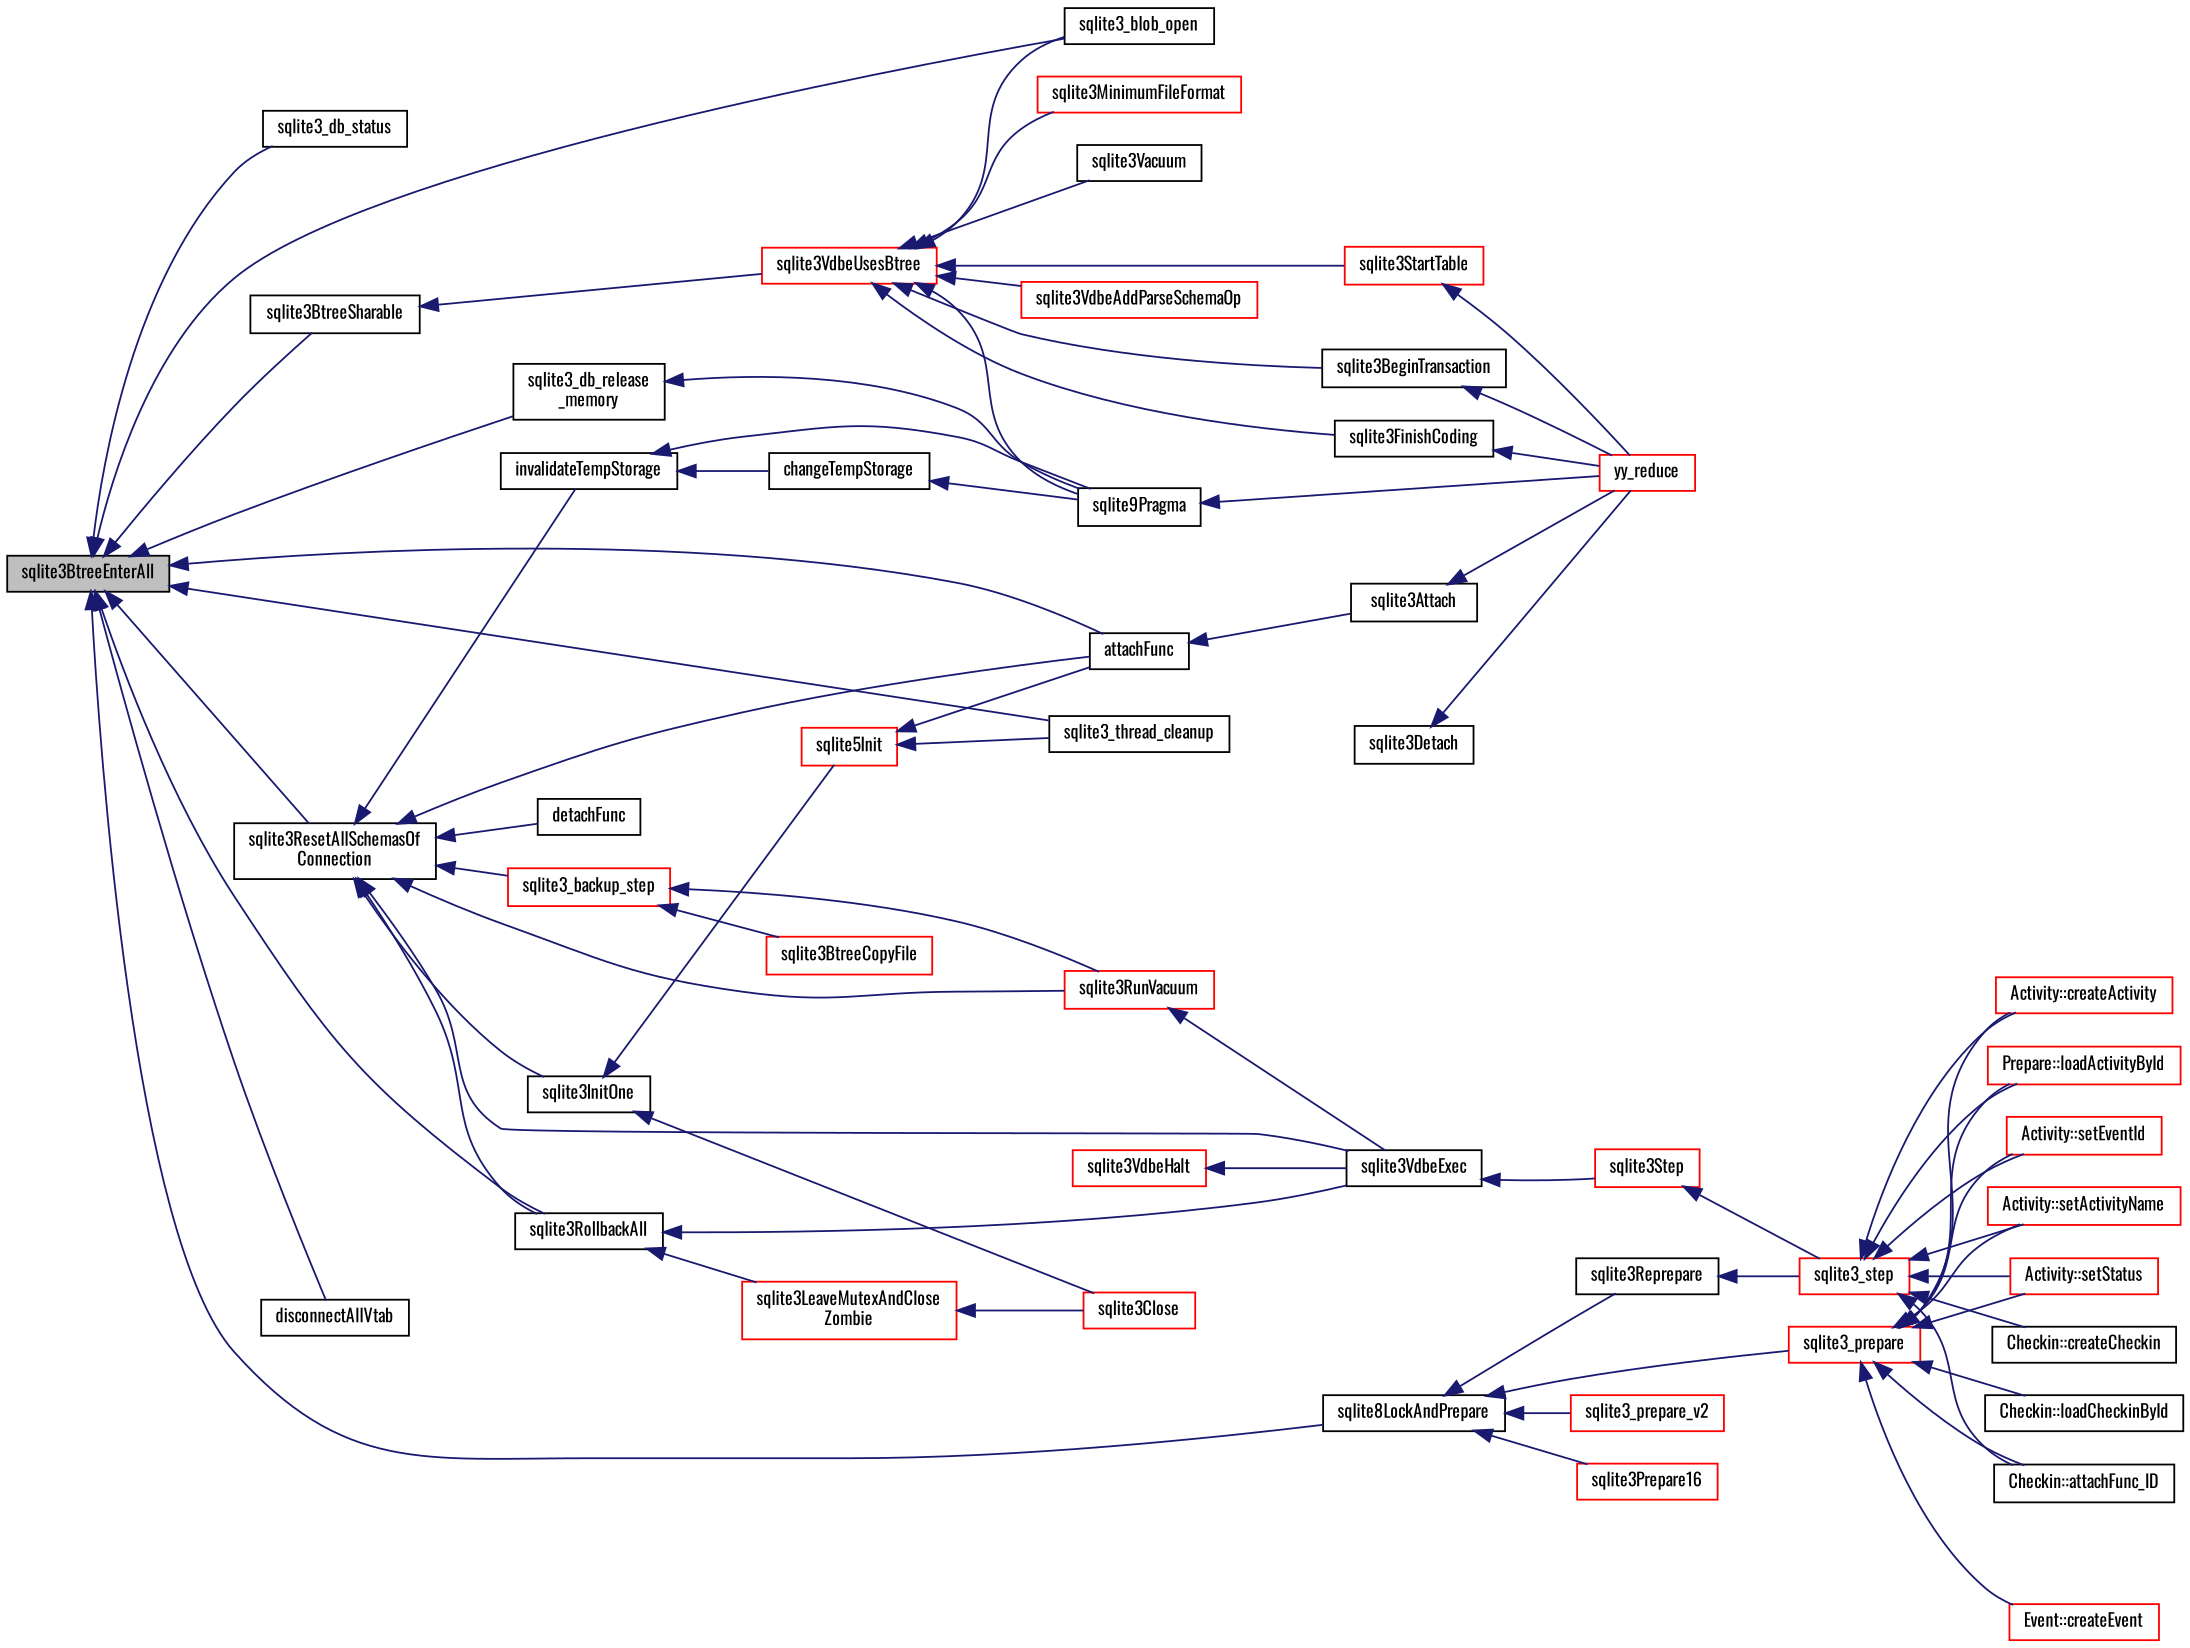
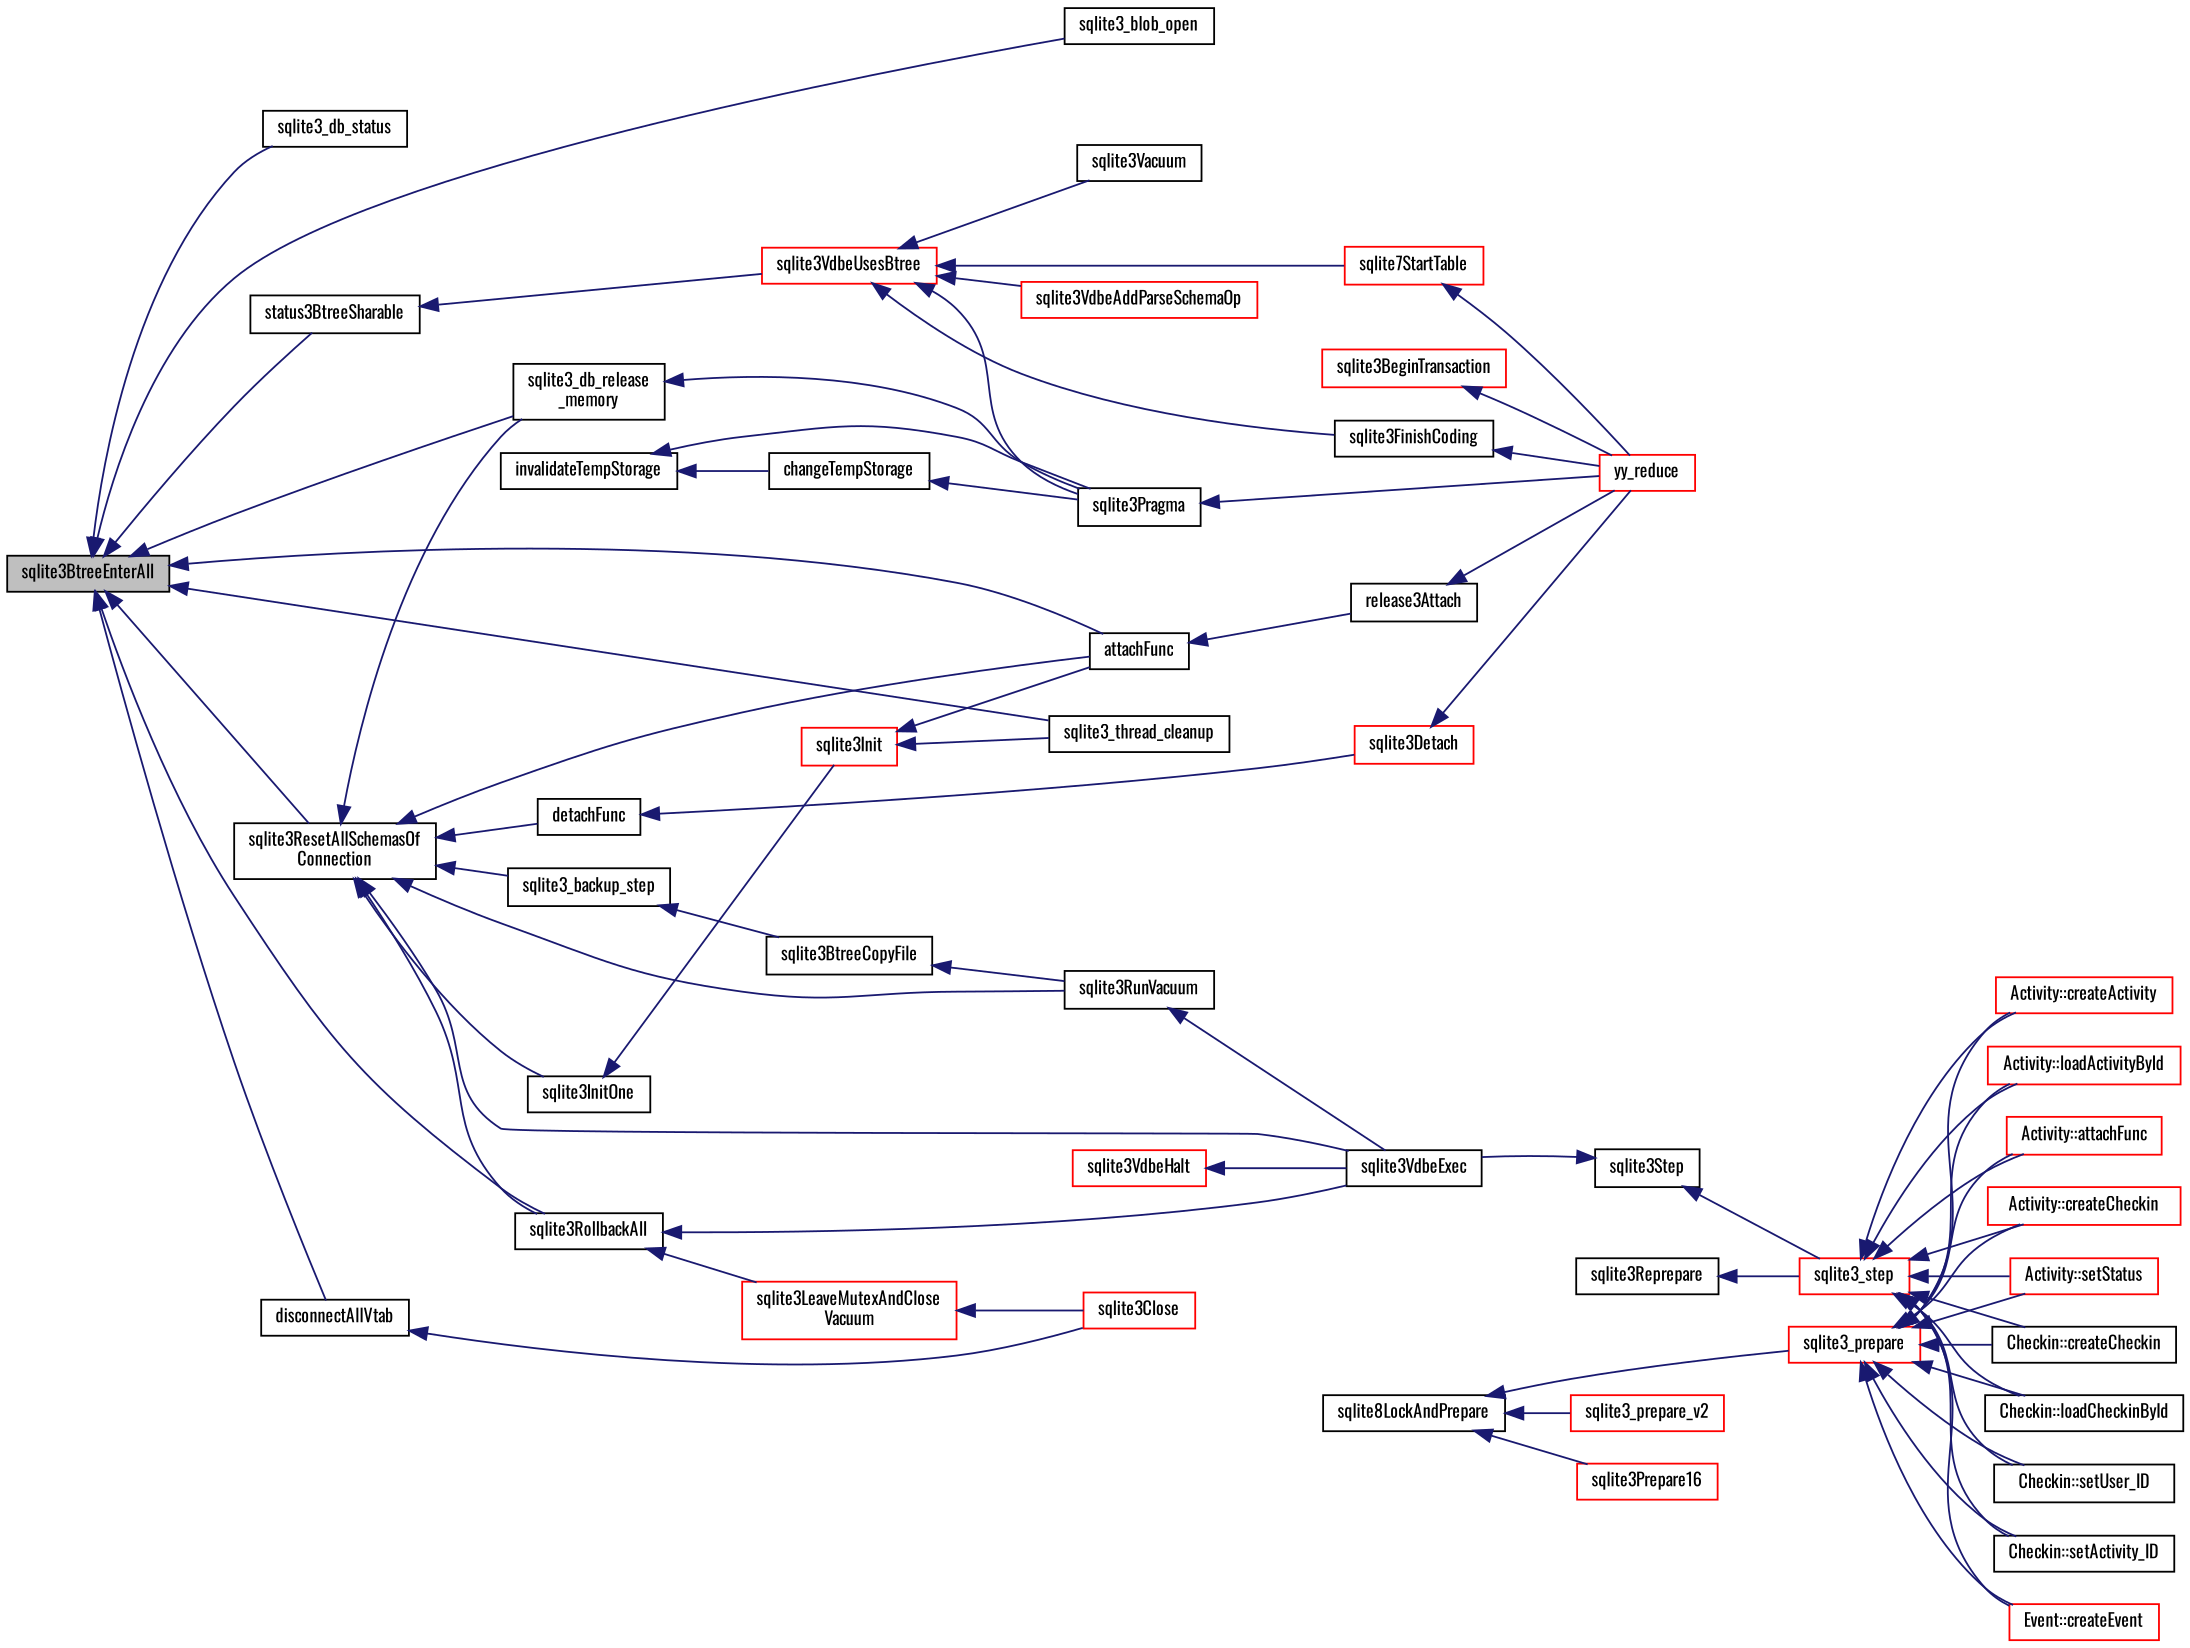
(1139, 95) -> none
(989, 131) -> none
(1414, 266) -> (1414, 266)
(335, 314) -> (335, 314)
(1112, 351) -> none
(1414, 368) -> (1414, 368)
(1139, 507) -> (1139, 507)
(1414, 603) -> (1414, 603)
(470, 649) -> (404, 598)
(1414, 745) -> (1414, 745)
(849, 747) -> (849, 747)
none -> (1007, 791)
(589, 887) -> (589, 887)
(898, 910) -> (1007, 974)
(849, 956) -> (849, 956)
(1139, 990) -> (1139, 990)
(2084, 1066) -> (2084, 1066)
(2084, 1136) -> (2084, 1136)
(1647, 1168) -> (1647, 1168)
(1548, 1180) -> (1529, 1156)
(873, 1206) -> (756, 1364)
(2084, 1206) -> (2084, 1206)
(849, 1311) -> (849, 1311)
(1538, 1339) -> none
none -> (1965, 1345)
none -> (1960, 1356)
(383, 1449) -> none
(2084, 1483) -> (2084, 1483)
none -> (1949, 1503)
none -> (2084, 1554)
